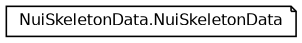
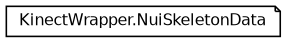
(151, 21) -> (143, 21)
